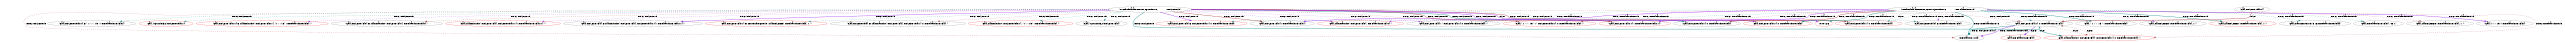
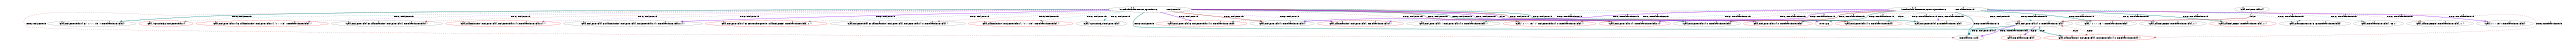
(615, 11) -> (615, 11)
(1517, 14) -> (1517, 14)
(1303, 15) -> none
